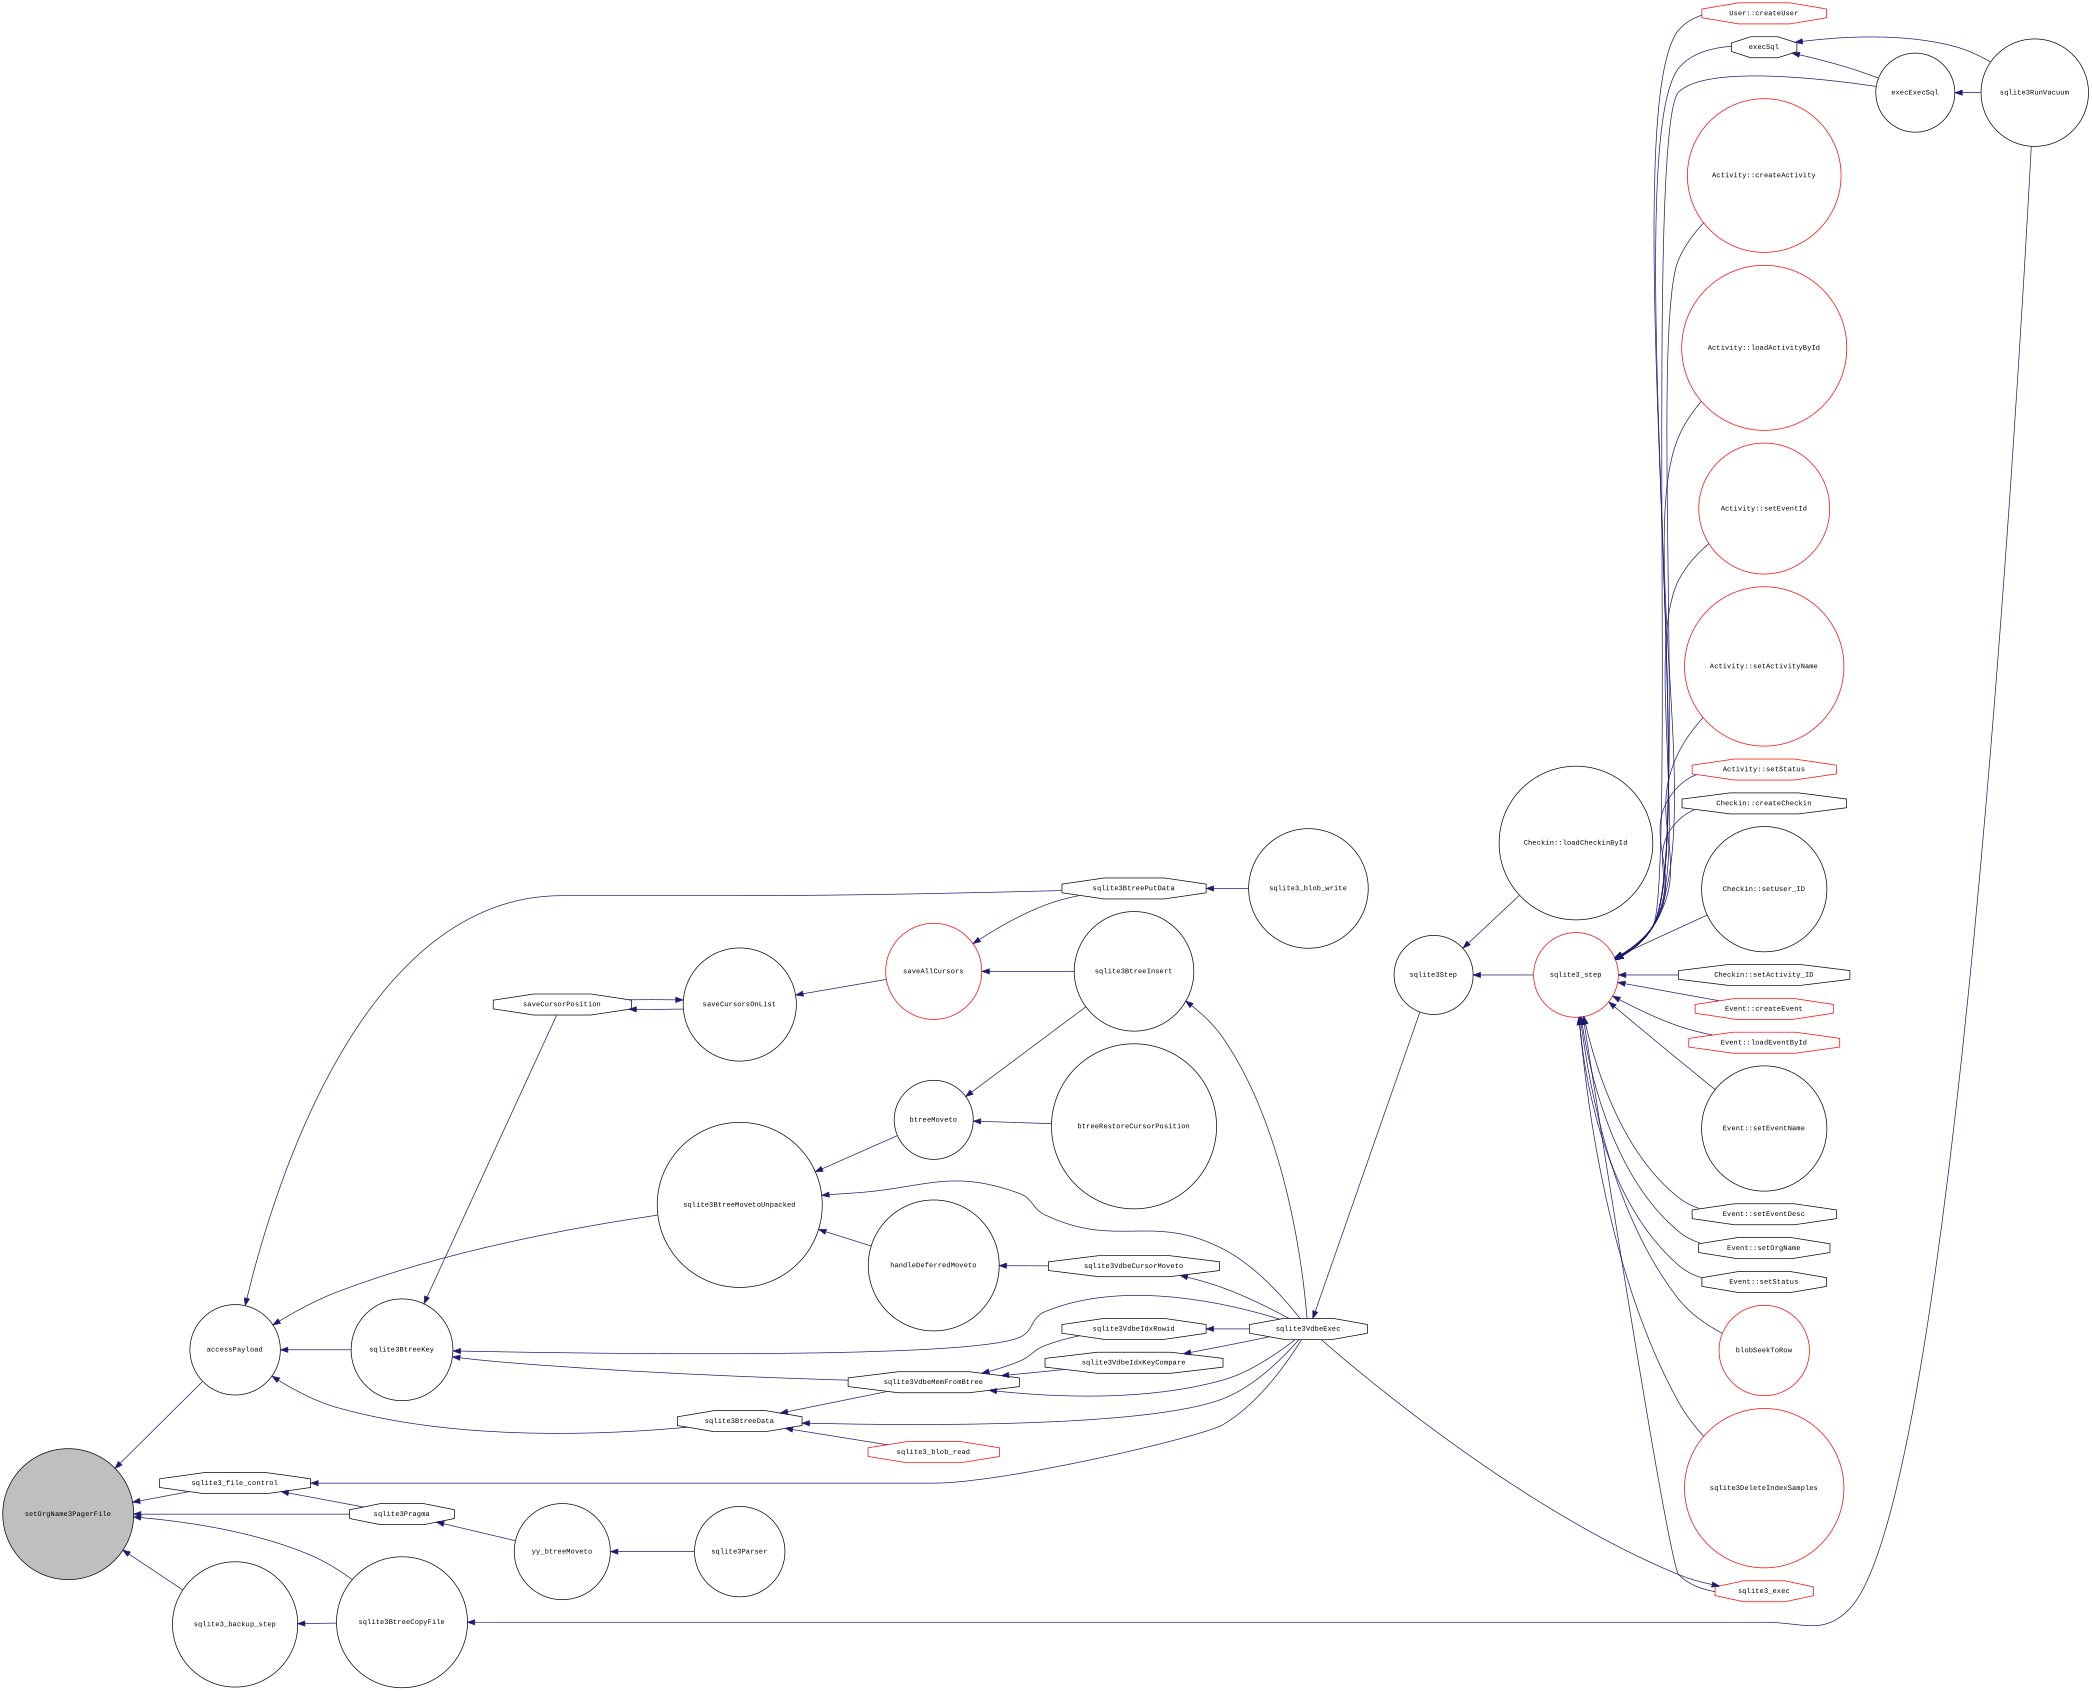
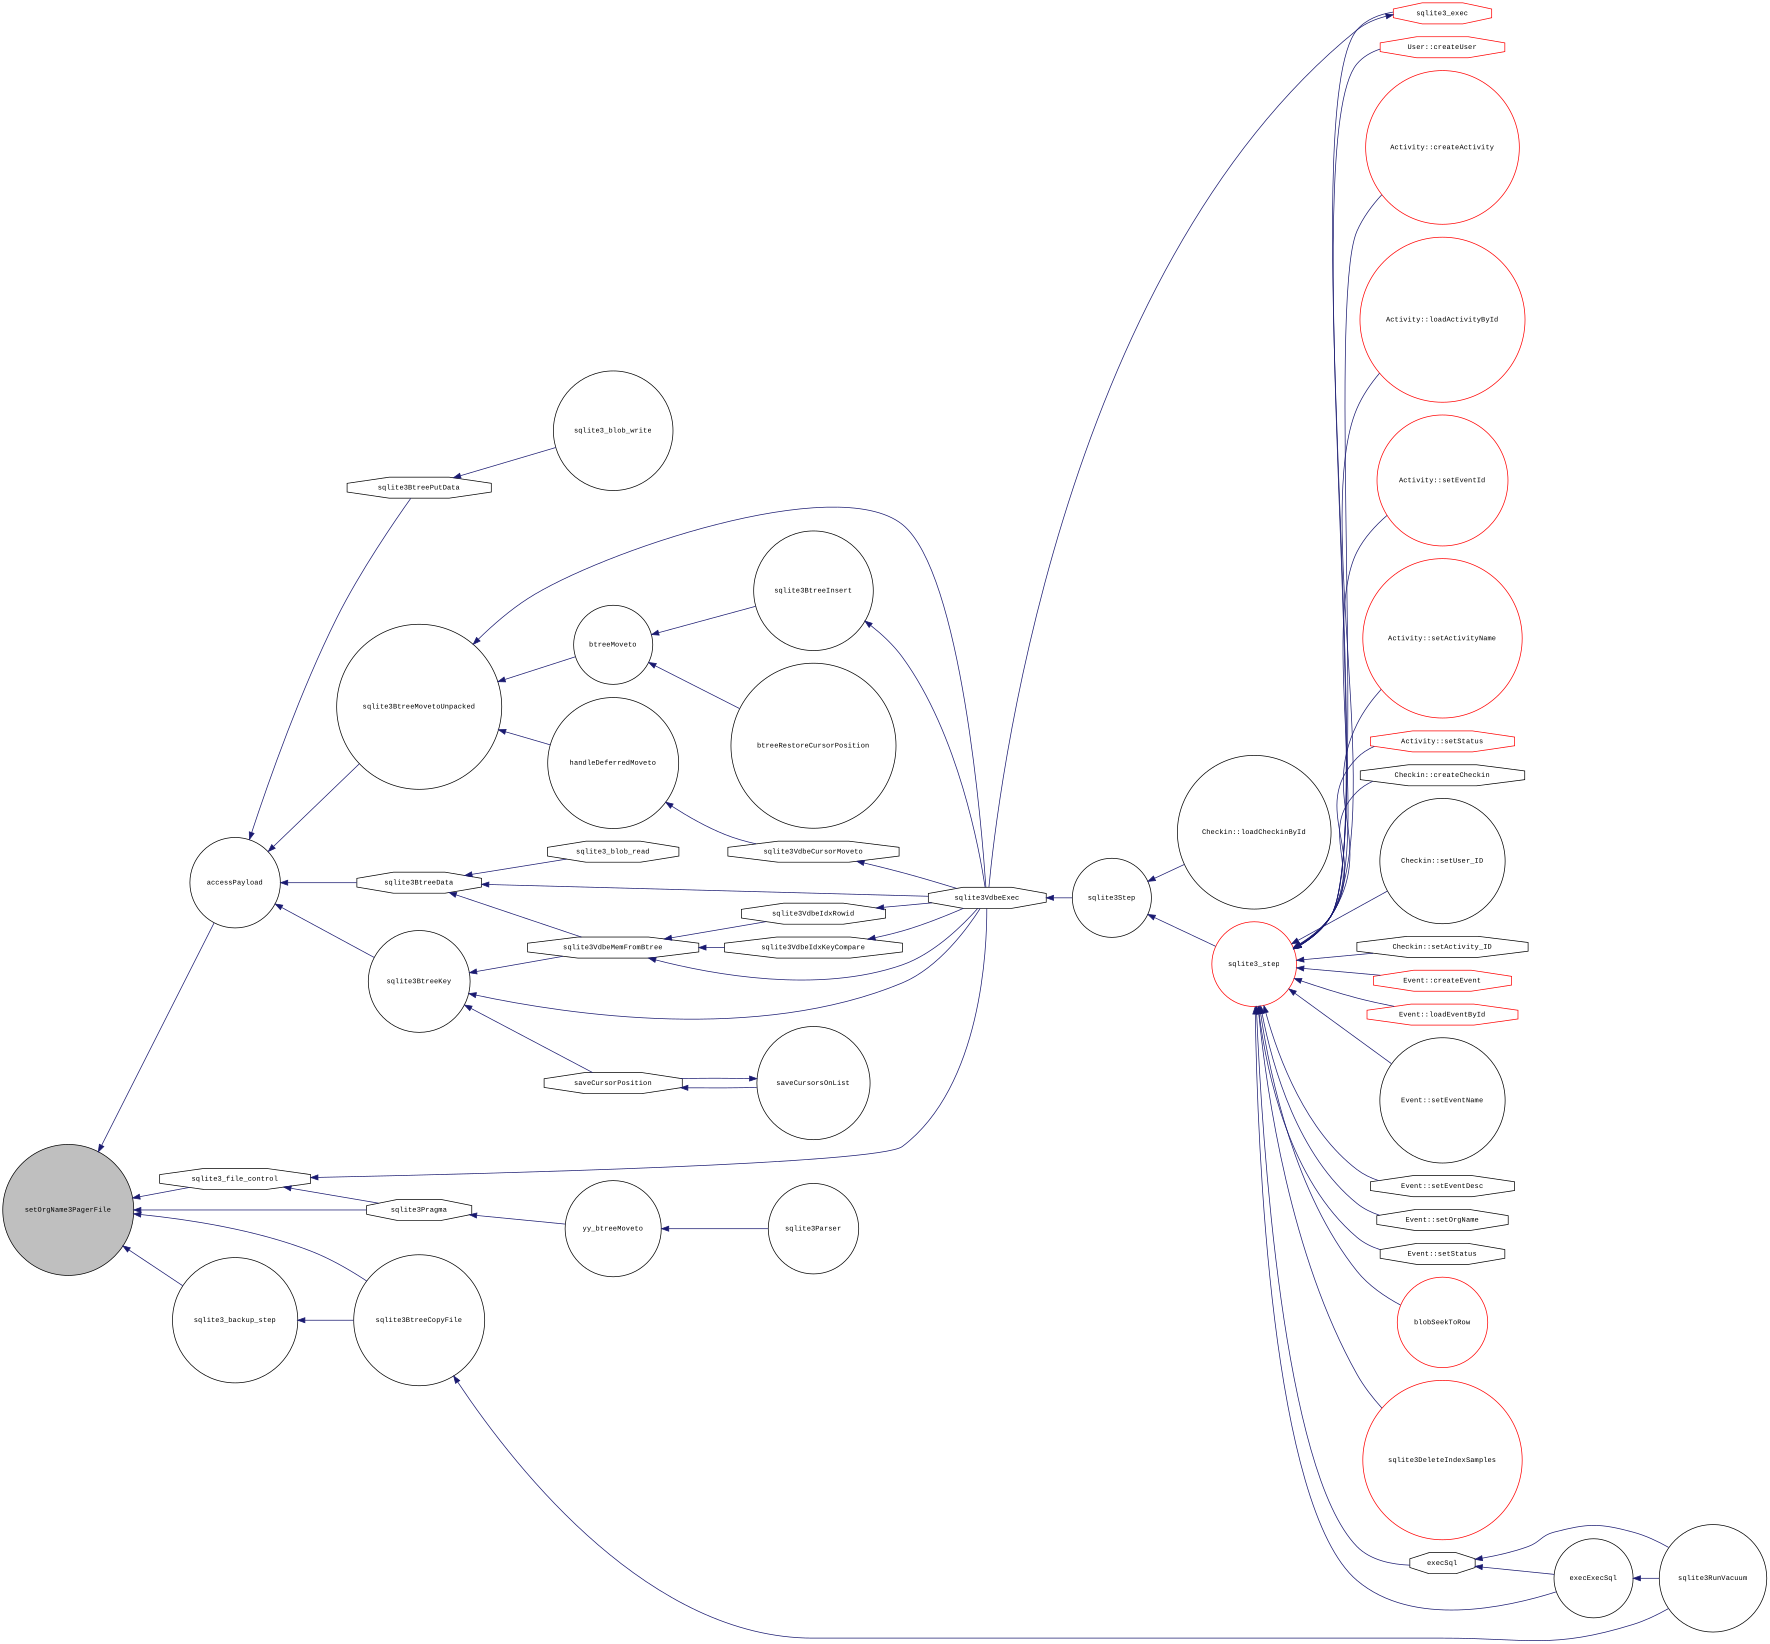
(934, 971) -> none
(934, 1452) -> (613, 852)
